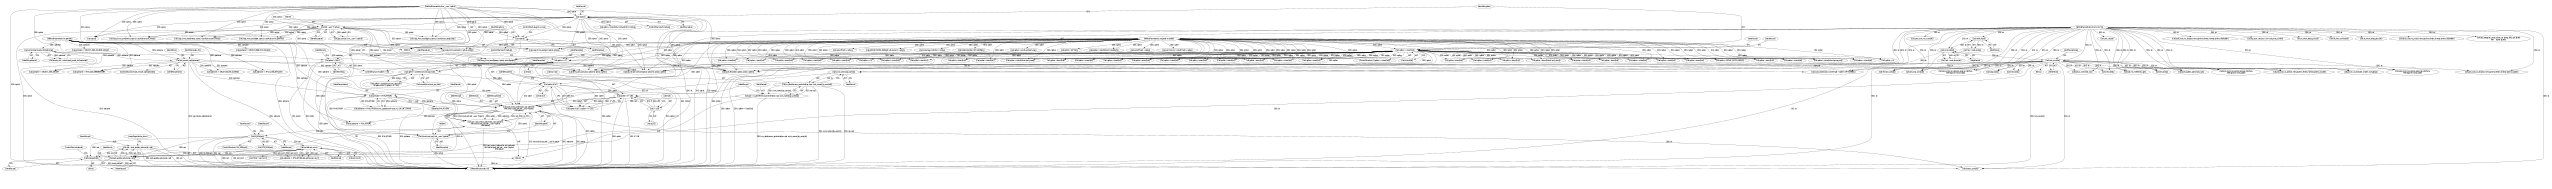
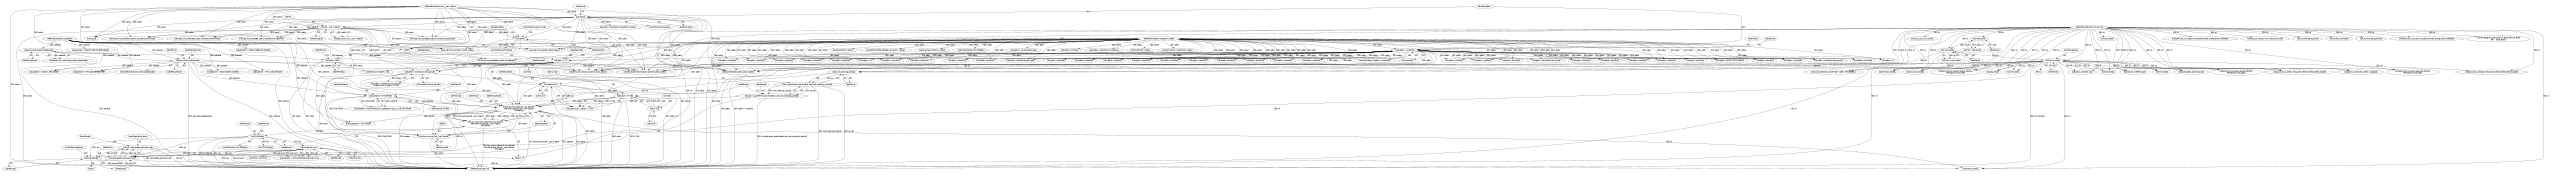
(802, 53) -> (1034, 65)
(1951, 61) -> (1951, 61)
(1217, 69) -> (714, 55)
